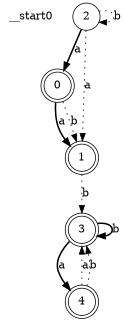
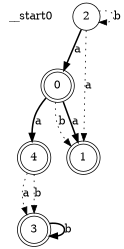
(82, 190) -> none
(58, 262) -> (36, 114)
